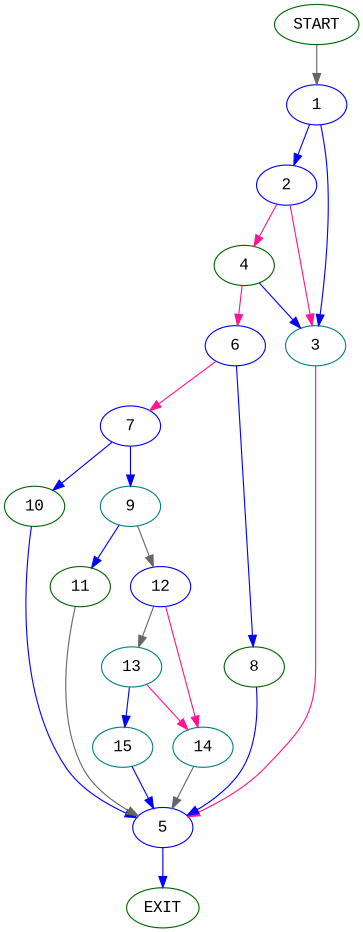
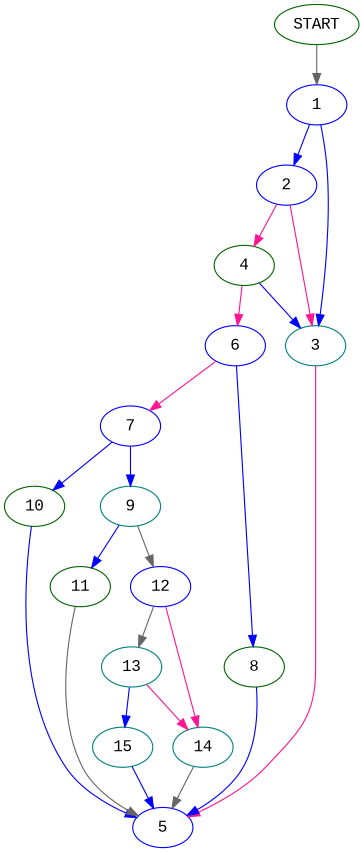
(163, 908) -> none
